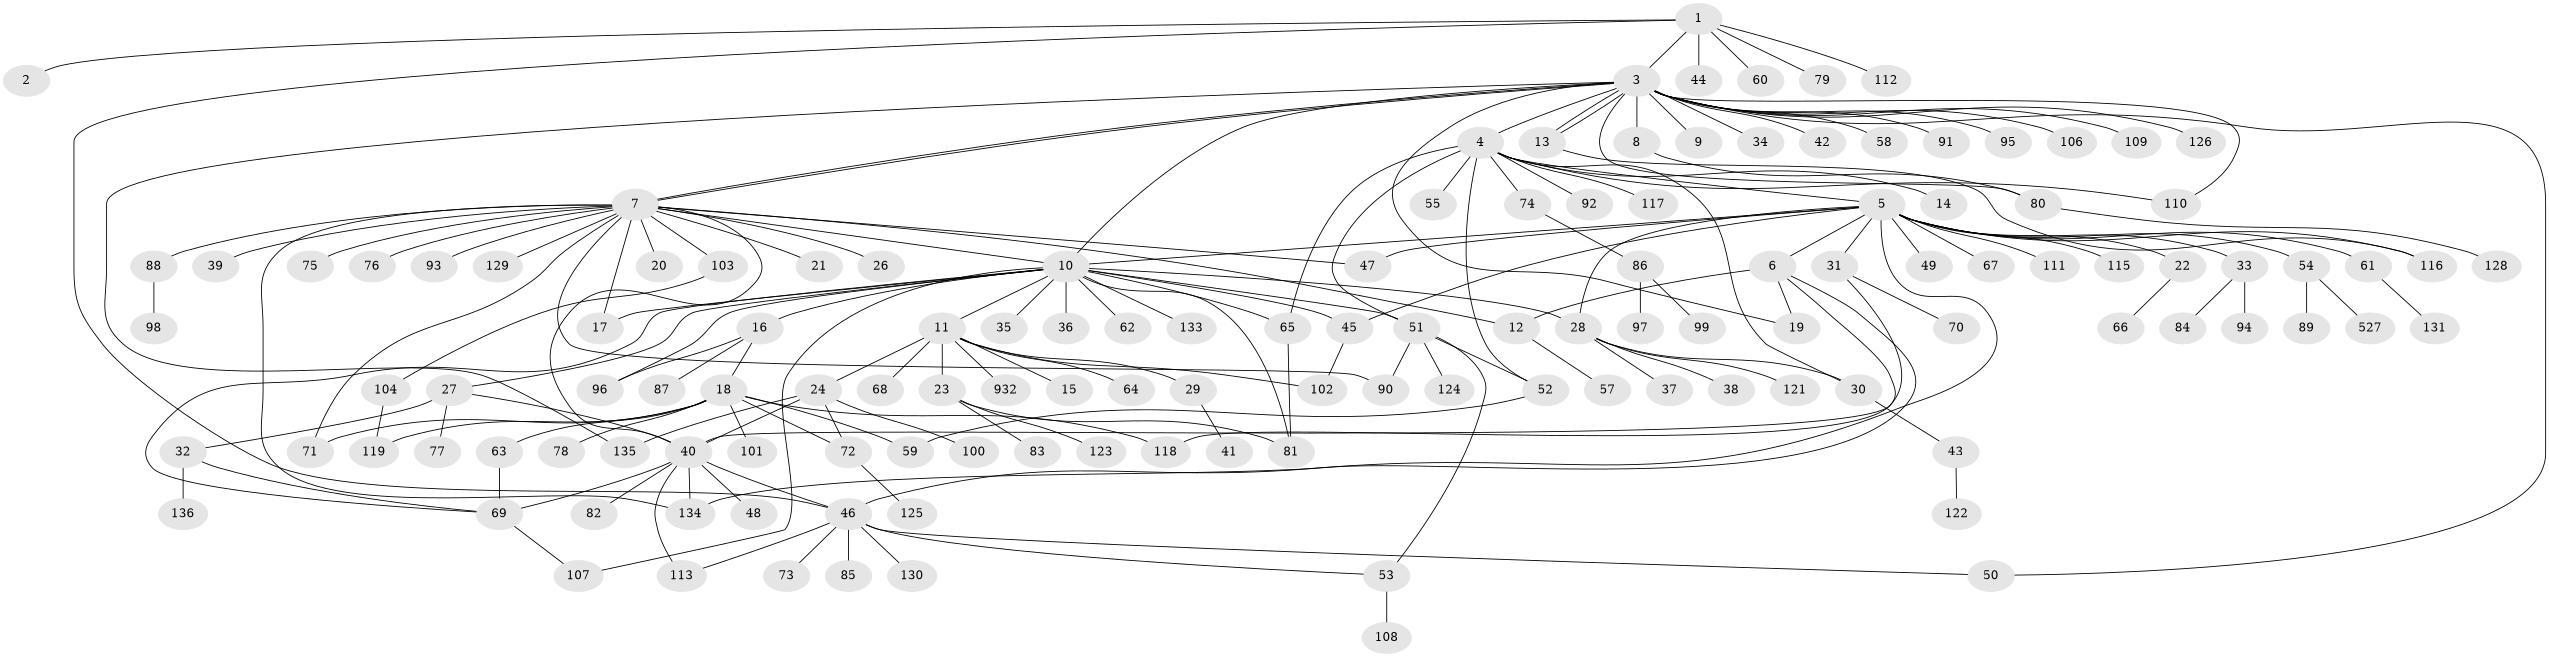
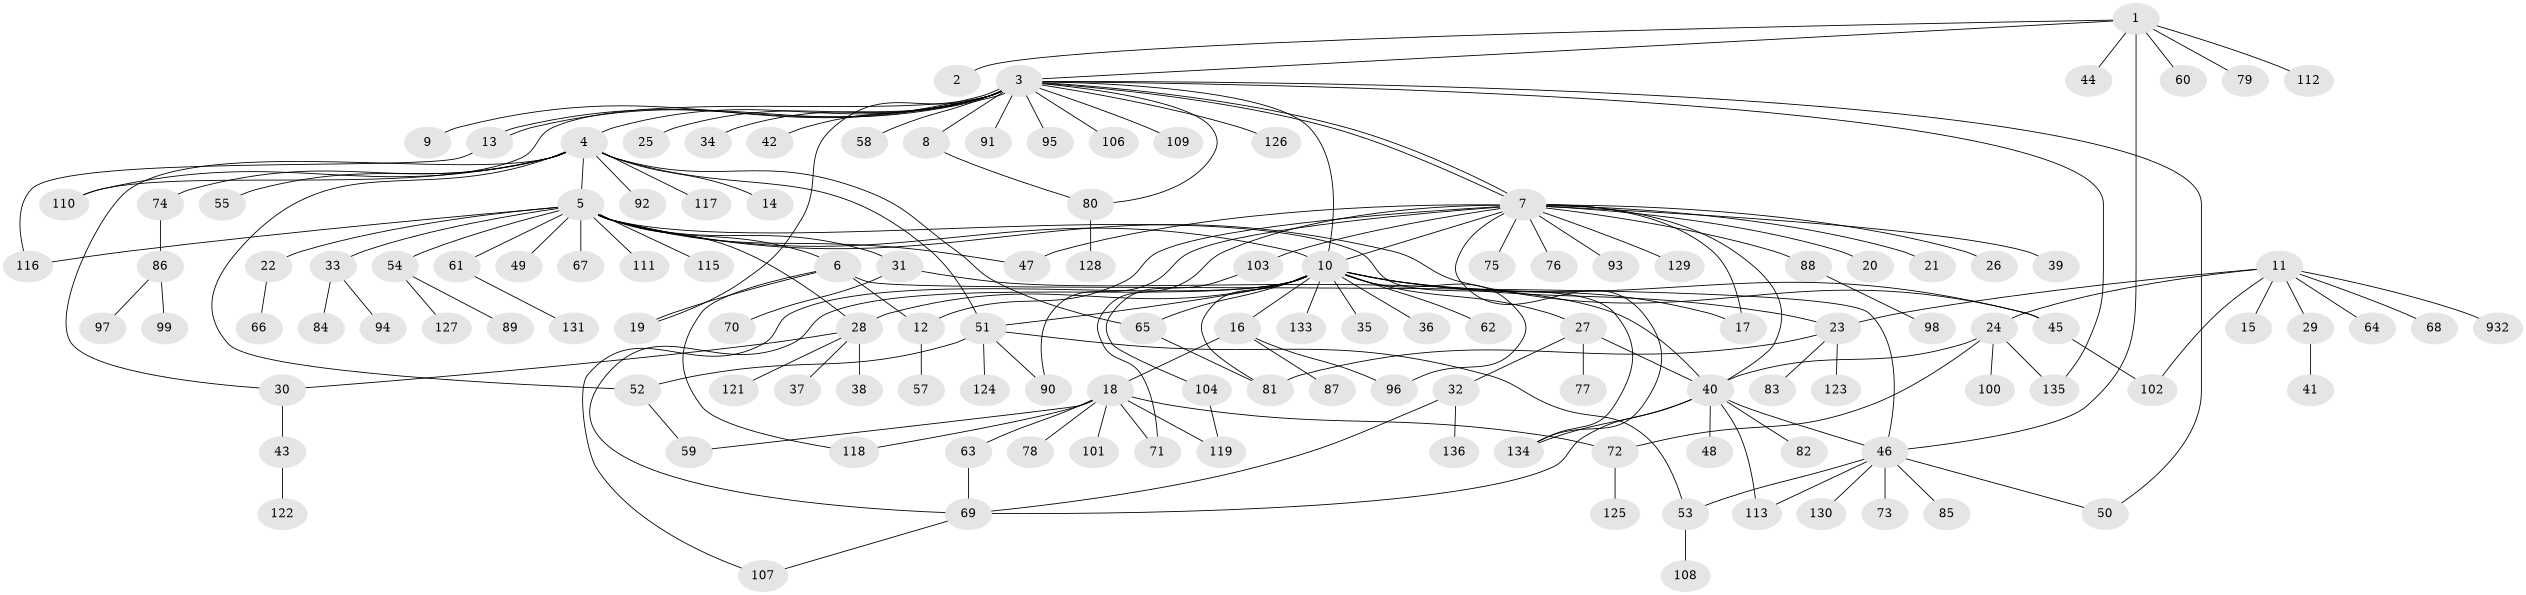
none -> (646, 143)
(1004, 297) -> (1582, 296)
(2370, 328) -> (447, 328)
